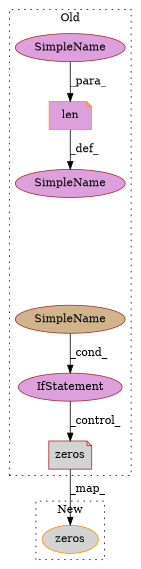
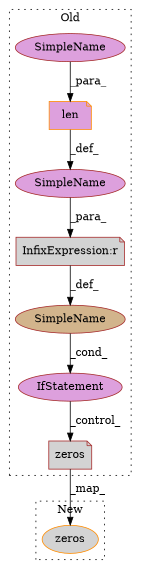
none -> (70, 251)
